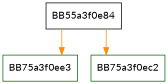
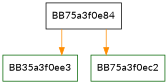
(84, 16) -> (84, 16)
(40, 68) -> (40, 68)
